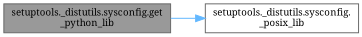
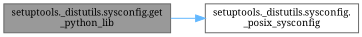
(282, 18) -> (282, 18)
